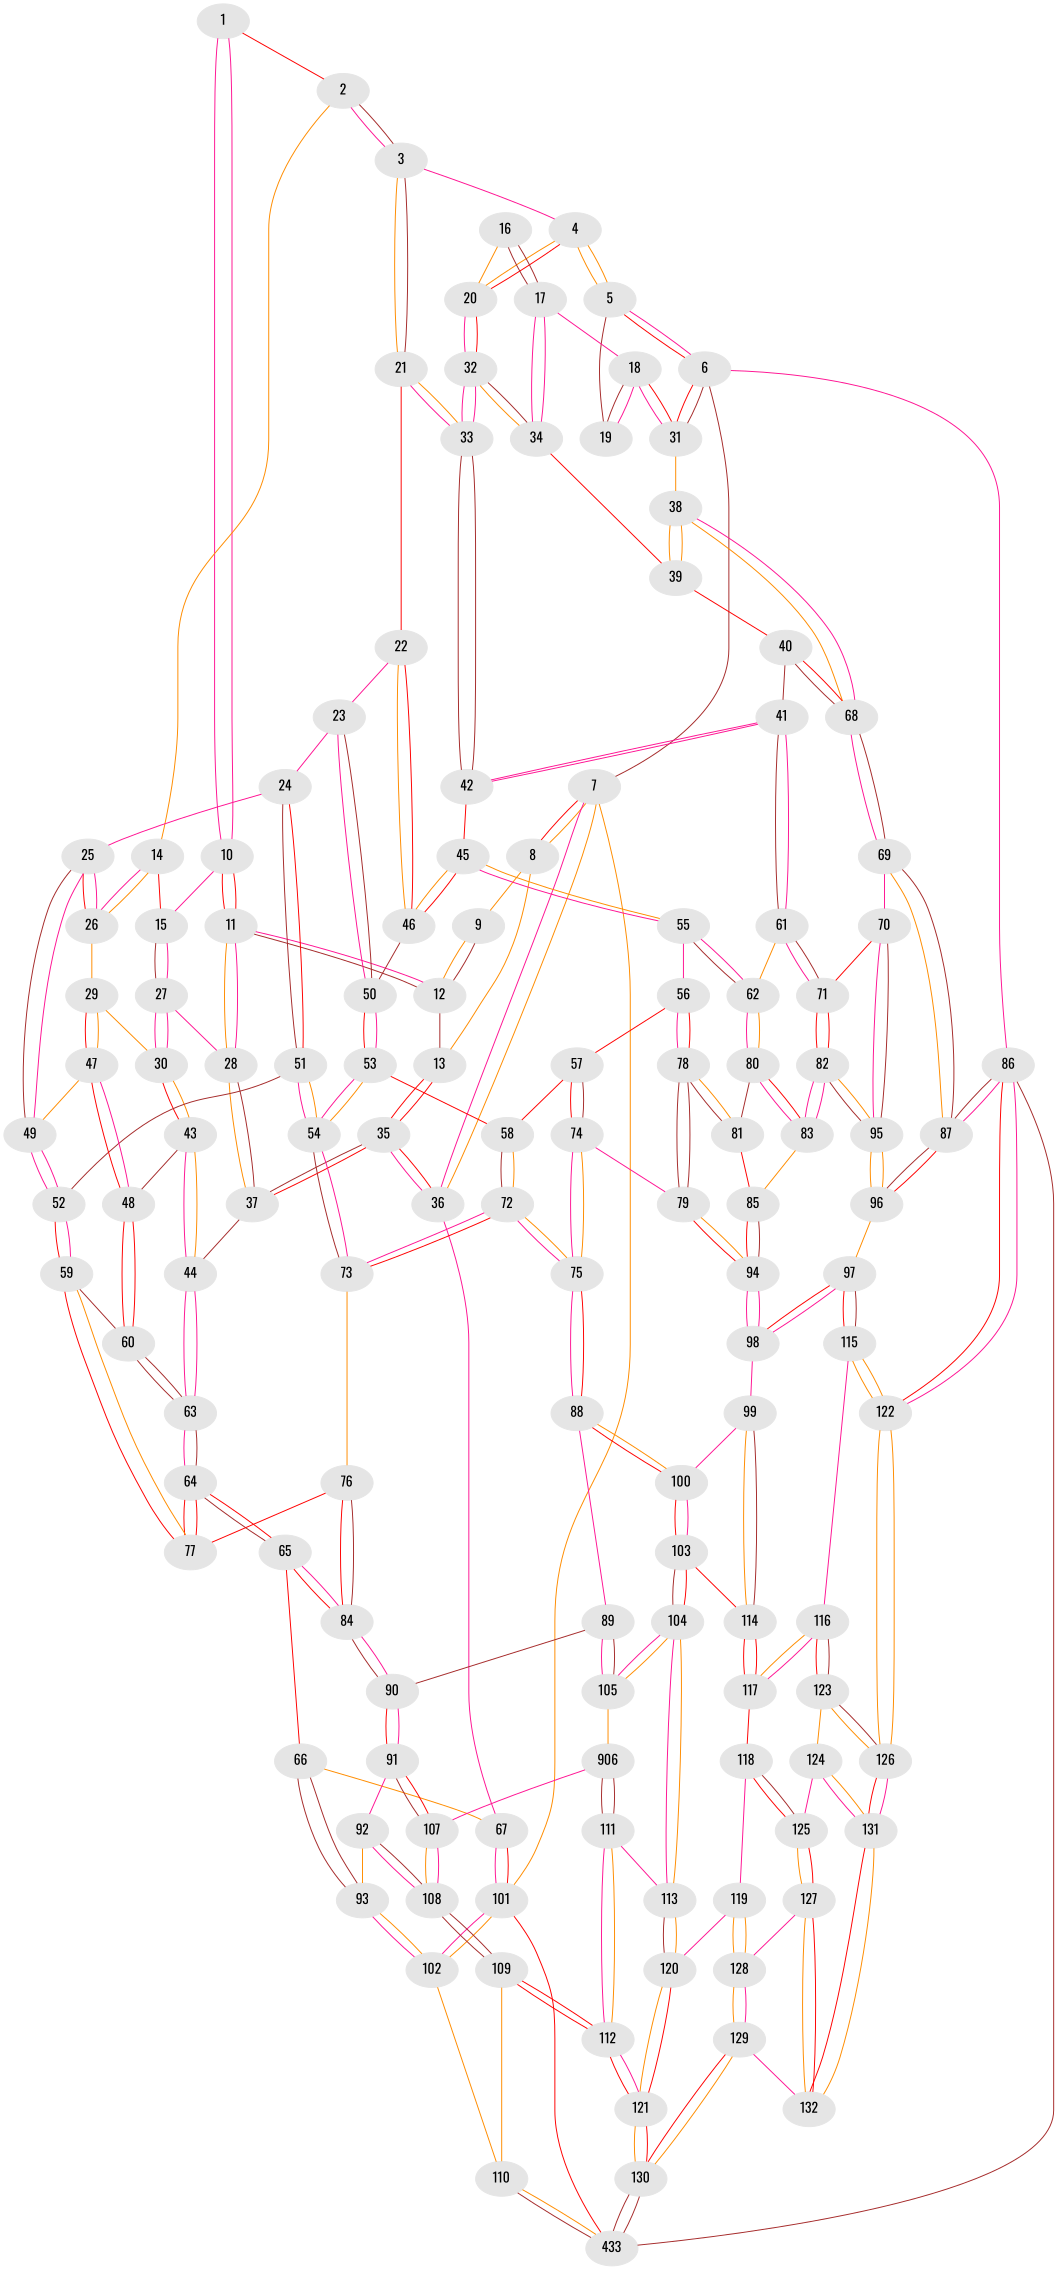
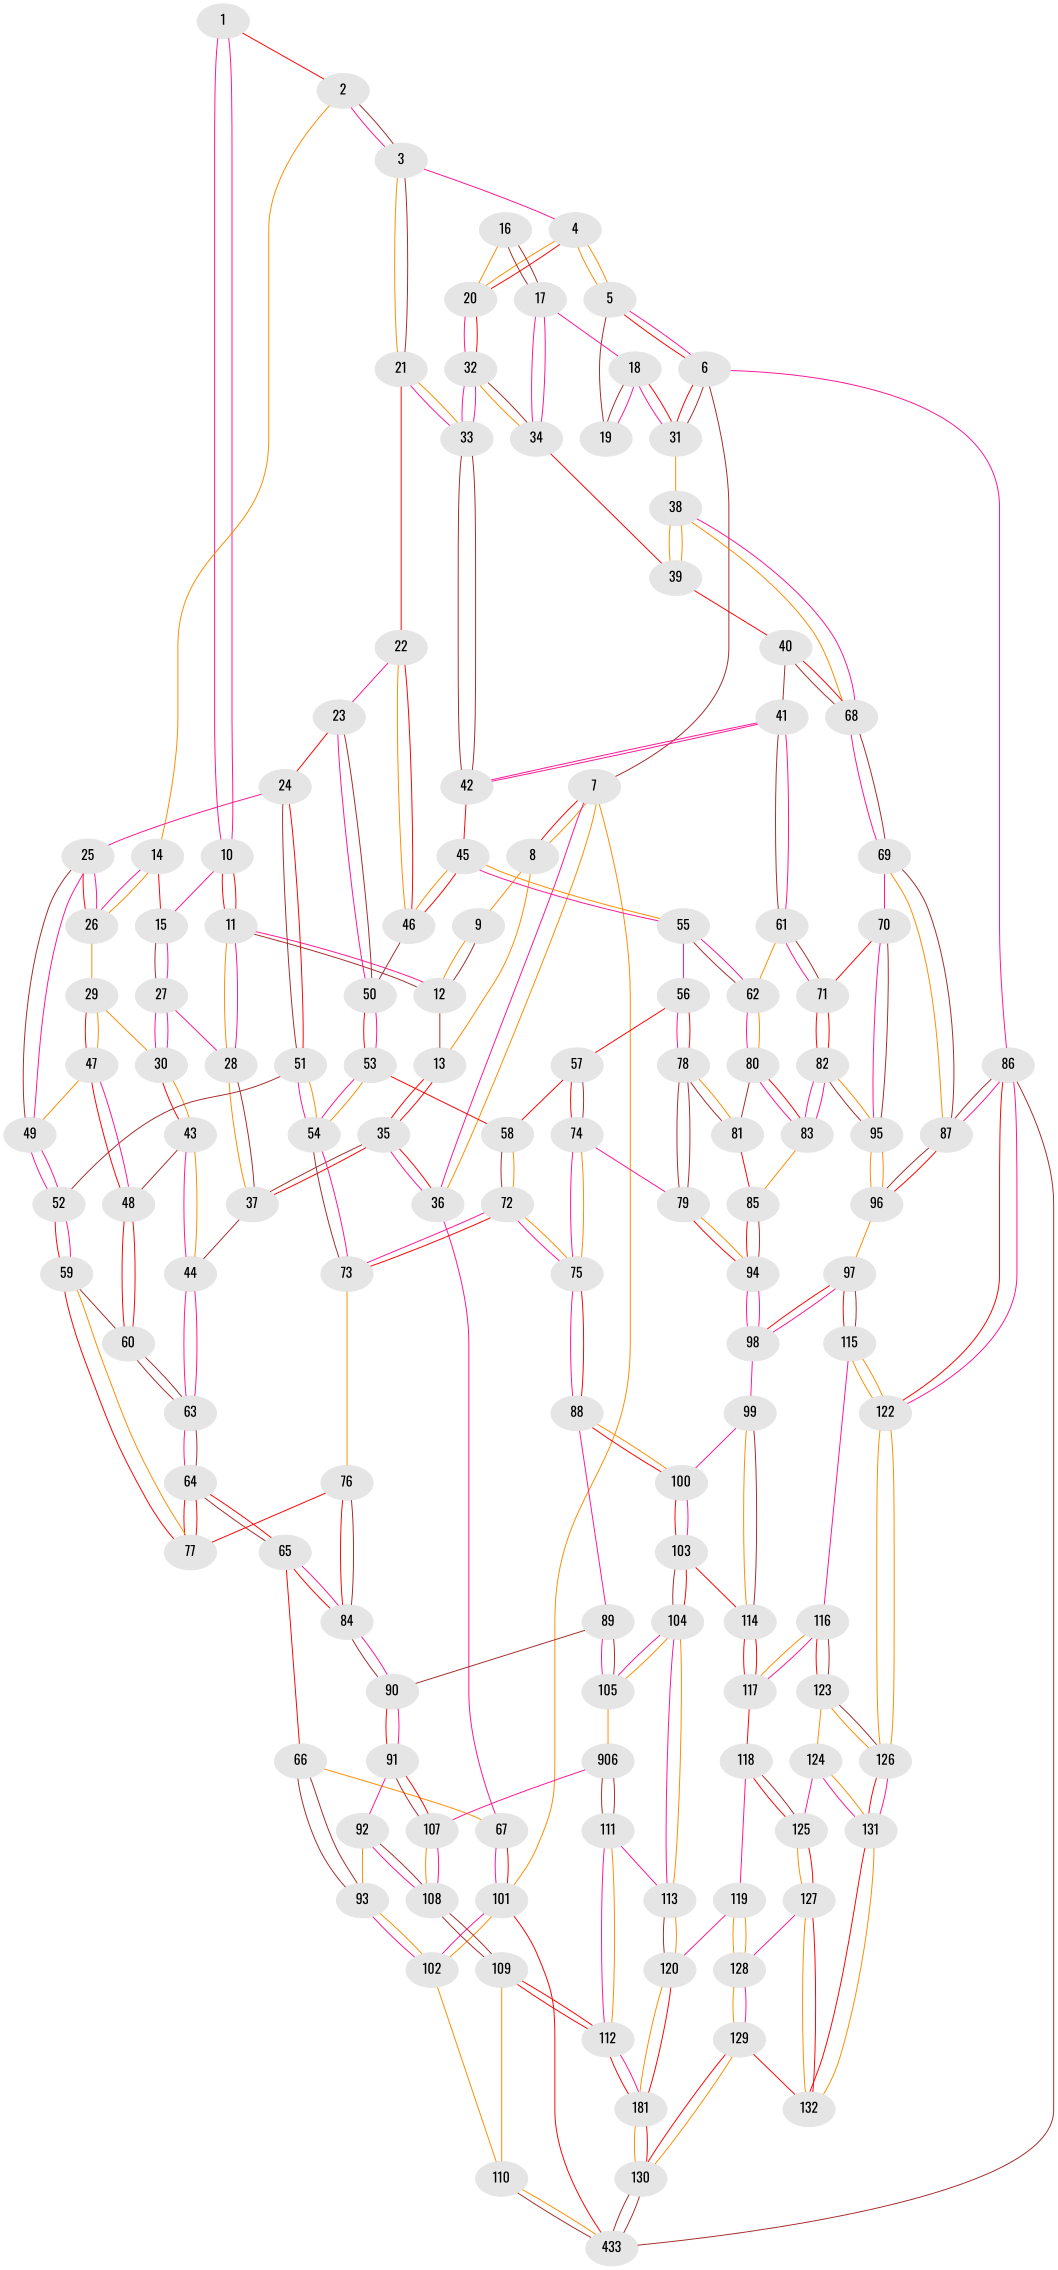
(312, 752) -> (312, 752)
(774, 2074) -> (774, 2074)
(641, 2109) -> (641, 2109)
